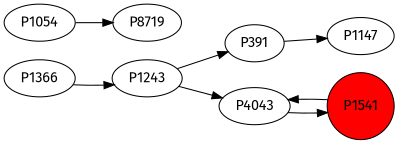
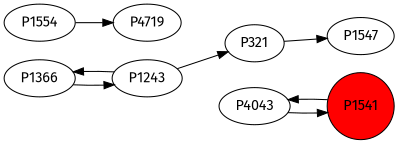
(40, 23) -> (40, 23)
(147, 23) -> (147, 23)
(361, 36) -> (361, 36)
(255, 43) -> (255, 43)
(196, 91) -> (99, 71)
